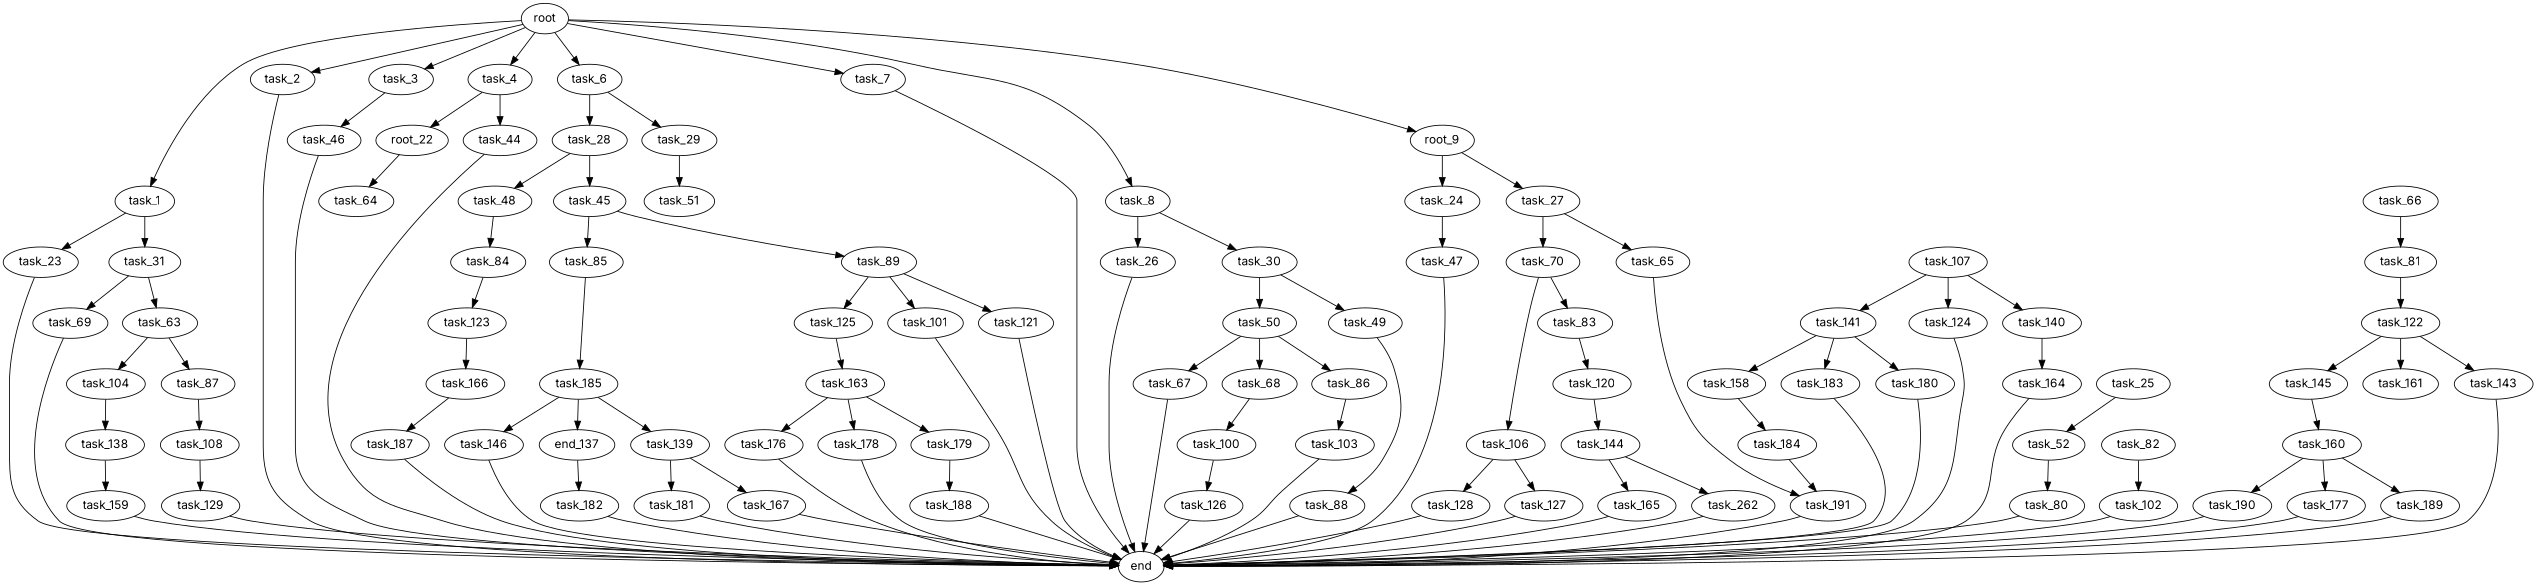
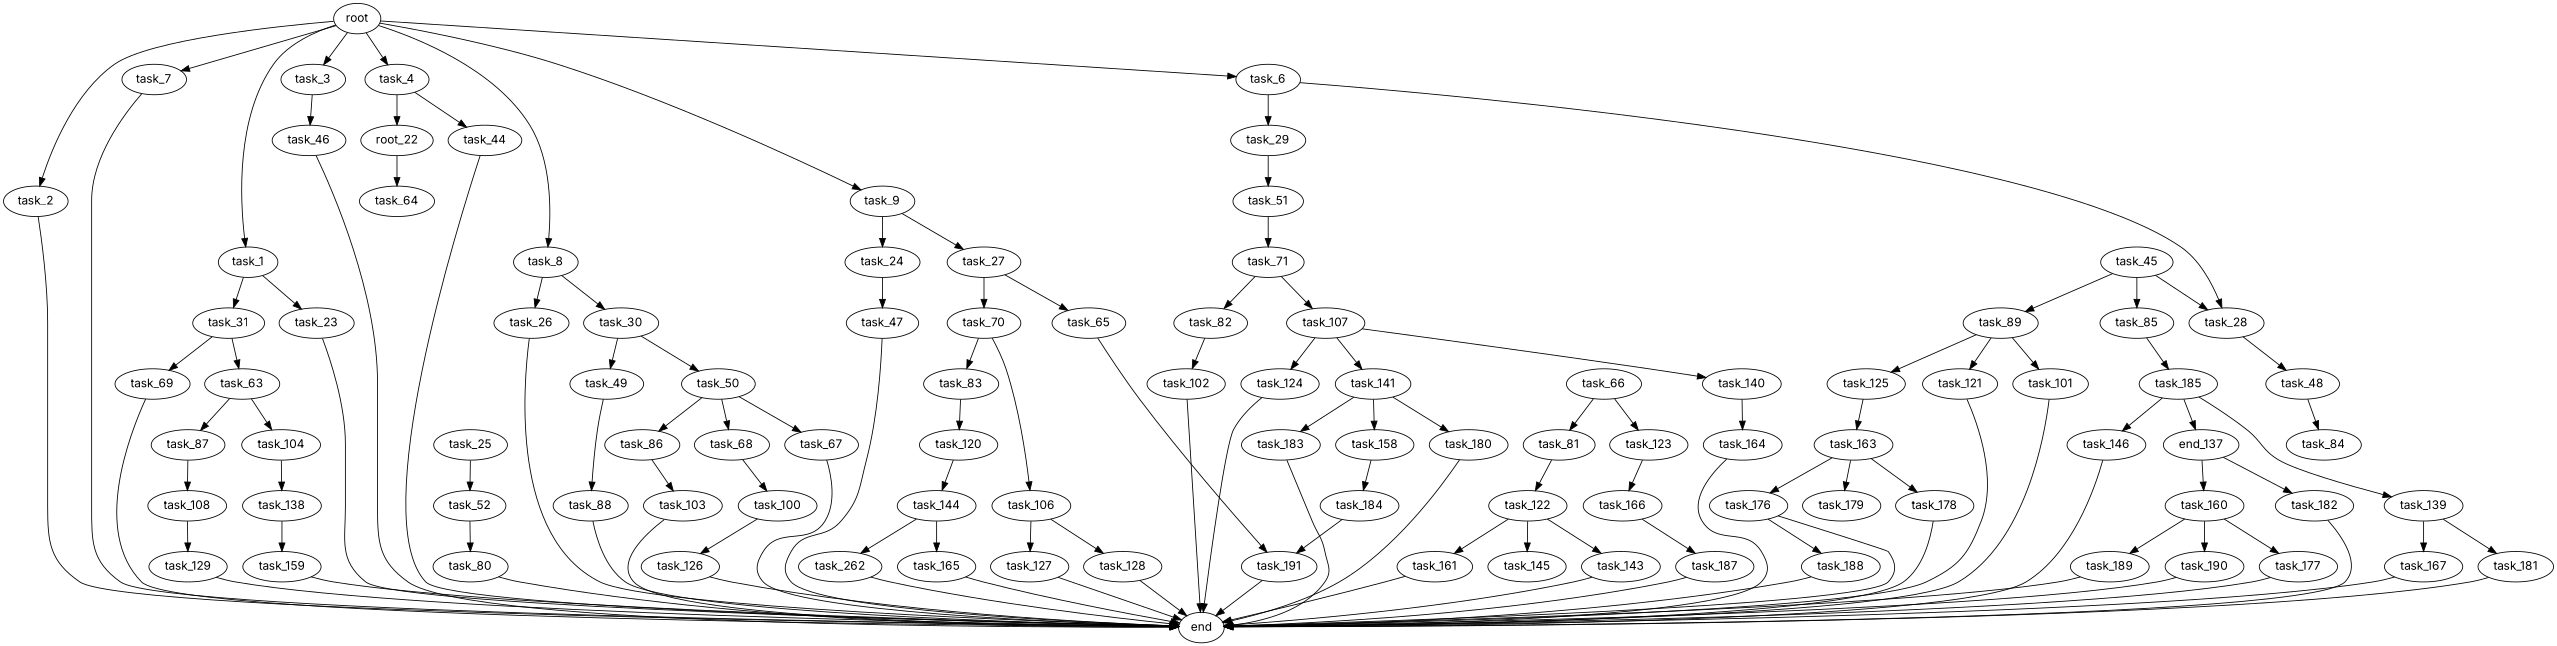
(1442, 140) -> (882, 201)
(590, 167) -> (2178, 290)
none -> (1268, 262)
(479, 288) -> (1624, 411)
(2314, 410) -> (2203, 471)
(950, 471) -> (1791, 534)
none -> (1318, 599)
